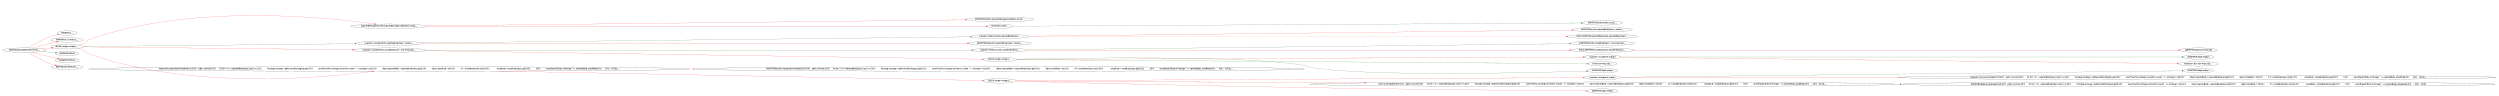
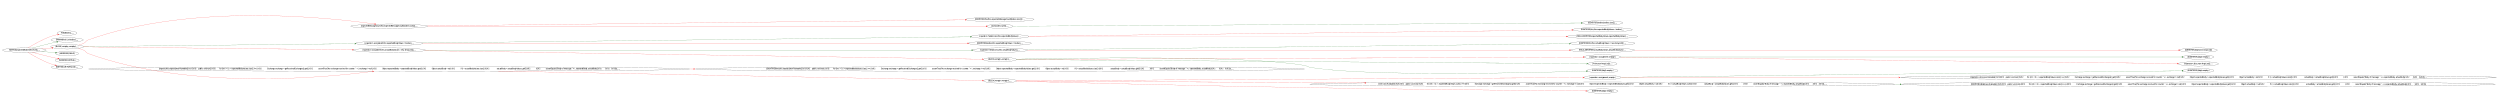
(44, 45) -> (44, 45)
